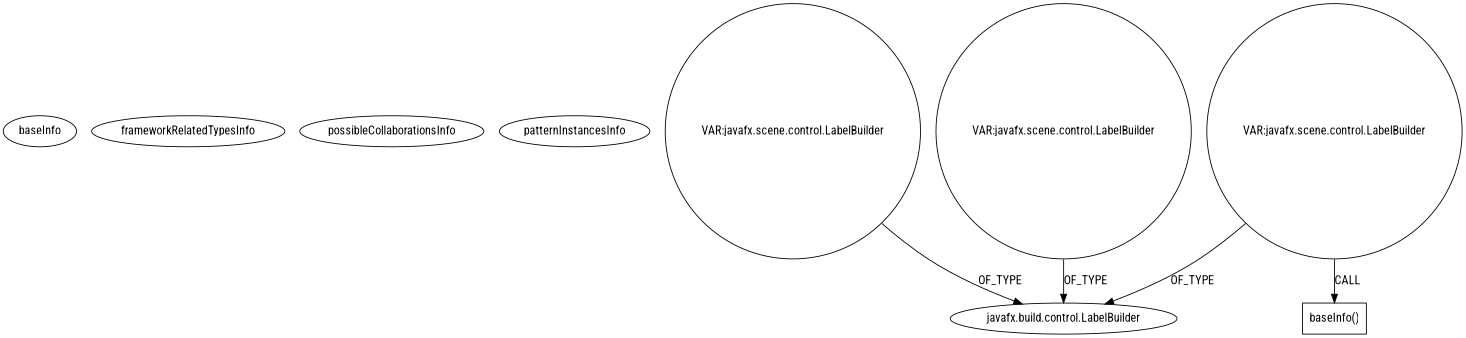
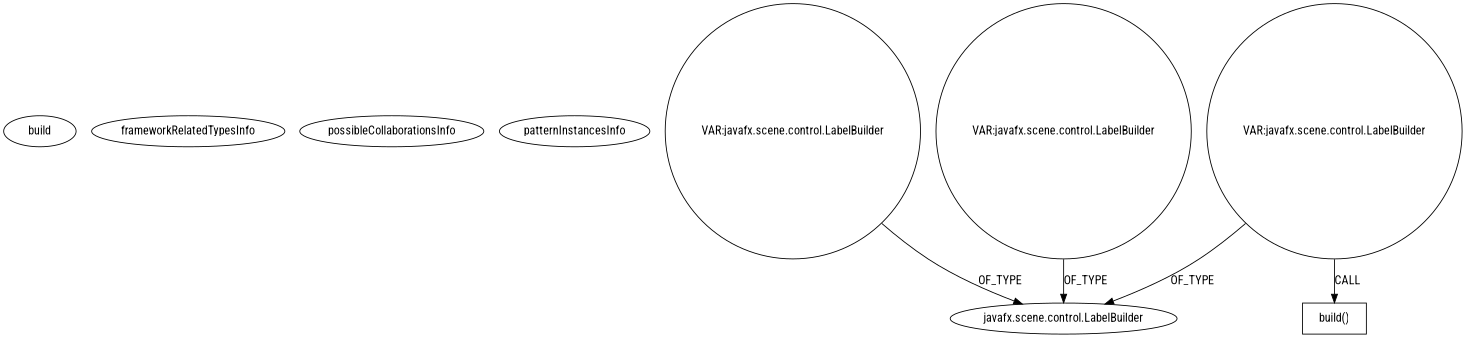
(40, 131) -> (40, 131)
(1064, 319) -> (1064, 319)
(1334, 319) -> (1334, 319)
